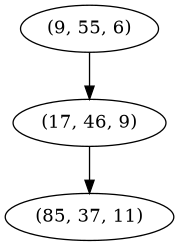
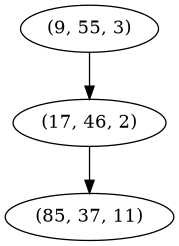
(90, 29) -> (90, 29)
(90, 123) -> (90, 123)
